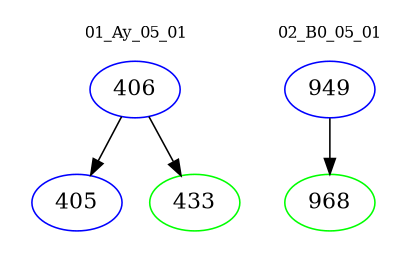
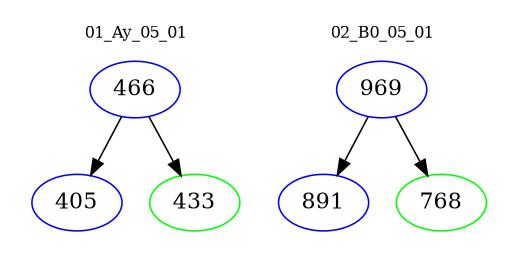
(135, 90) -> (135, 90)
(330, 90) -> (382, 90)
none -> (324, 203)
(330, 203) -> (441, 203)
